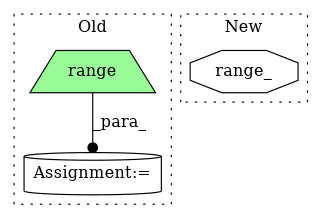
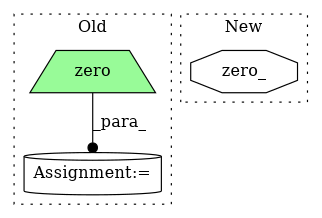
(93, 72) -> (93, 72)
(244, 72) -> (244, 72)
